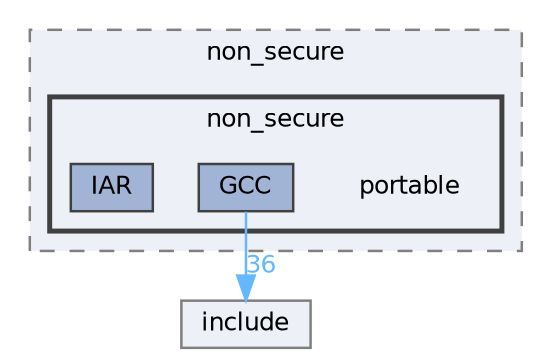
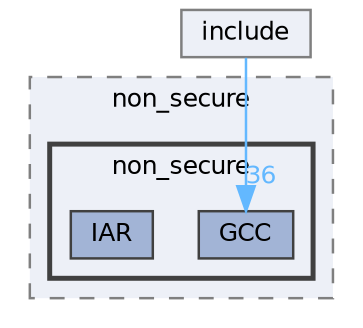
(410, 188) -> none
(246, 244) -> (246, 122)
